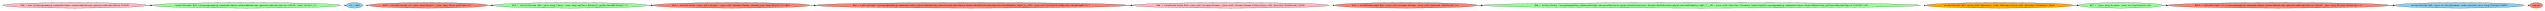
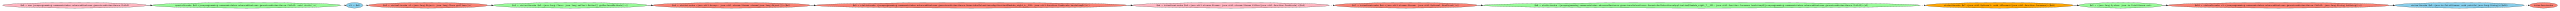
(2536, 5) -> (2544, 5)
